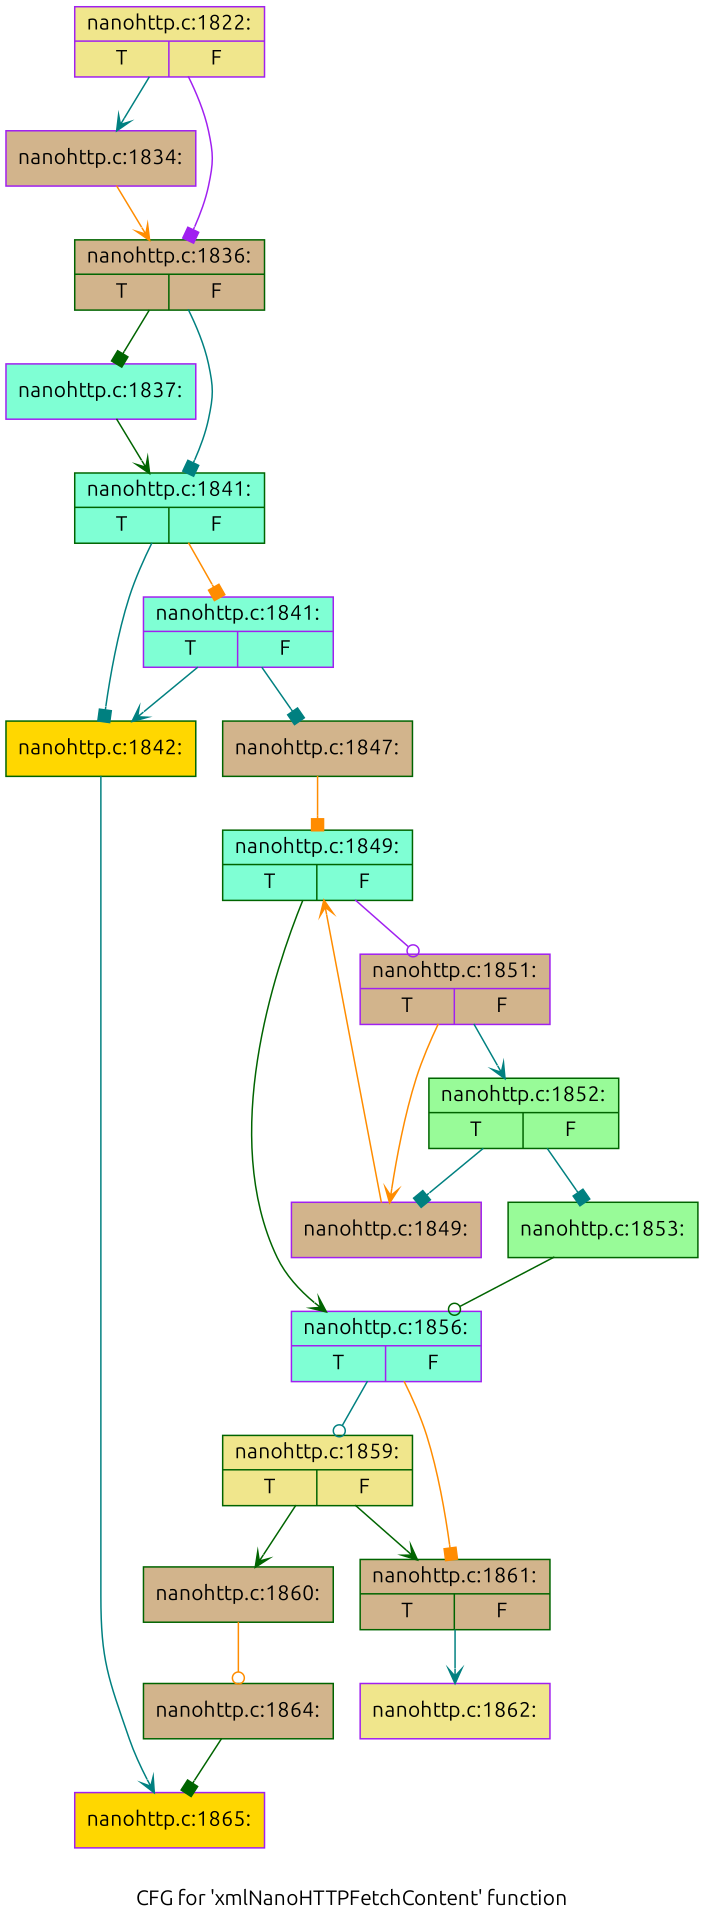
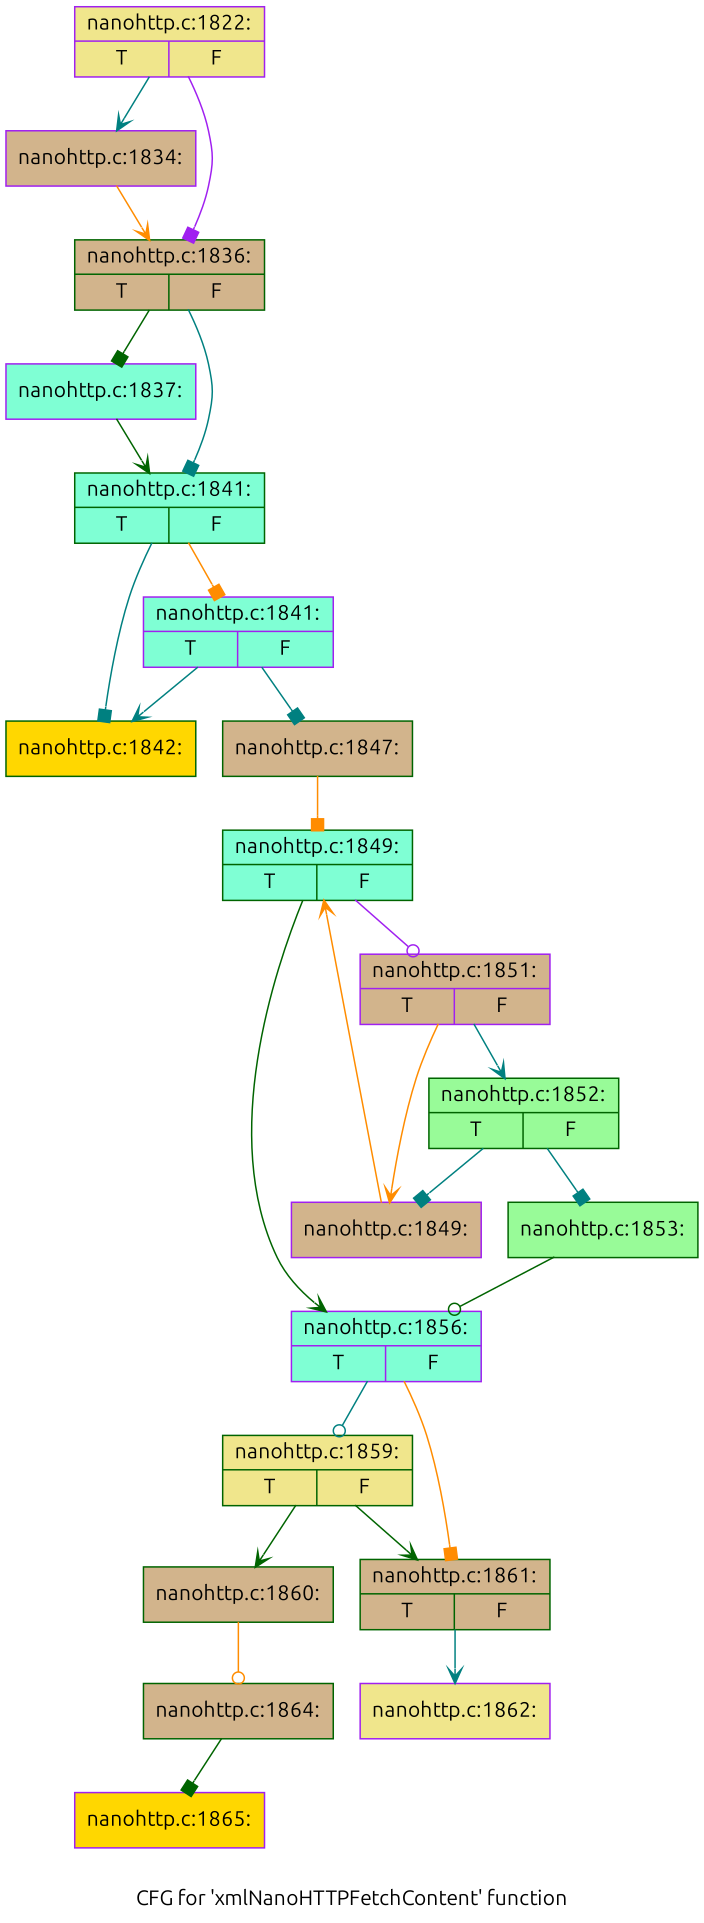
(101, 1281) -> none
